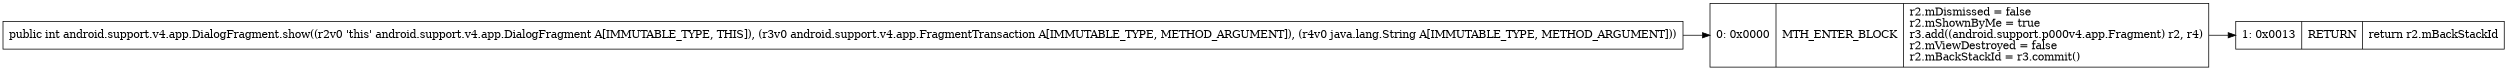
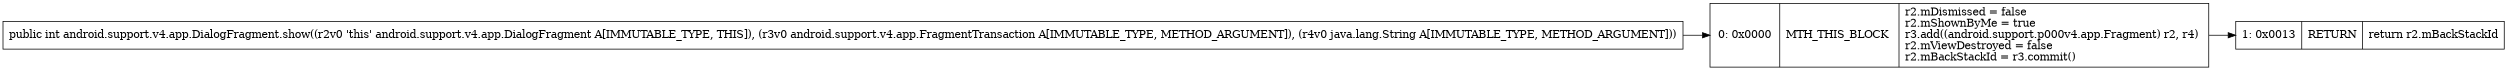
(1840, 35) -> (1837, 35)
